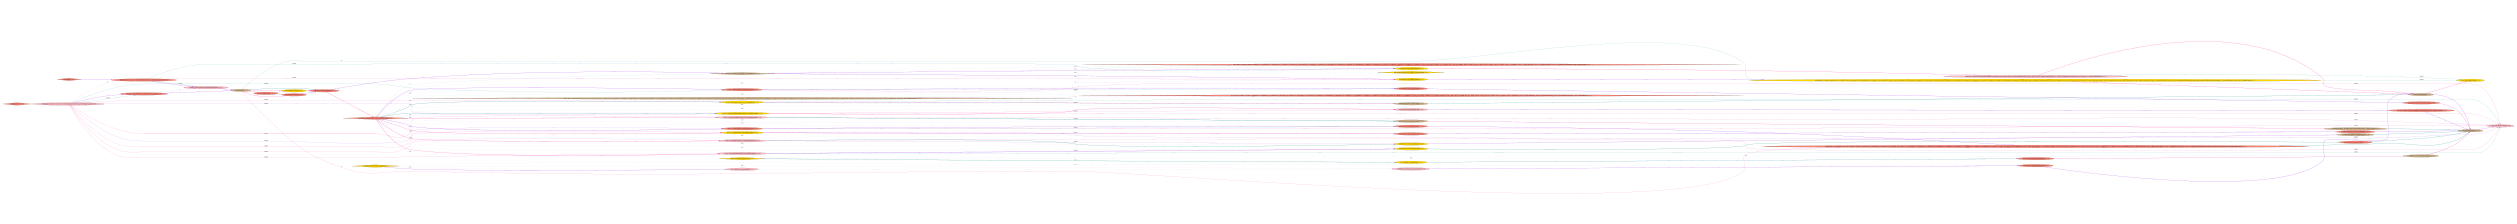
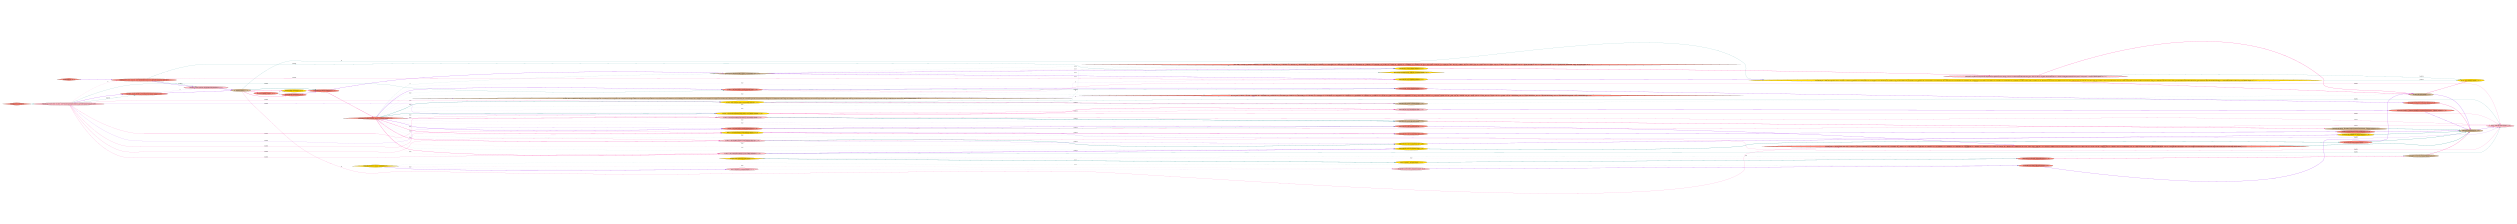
(1943, 99) -> (1943, 99)
(2356, 135) -> (2356, 135)
